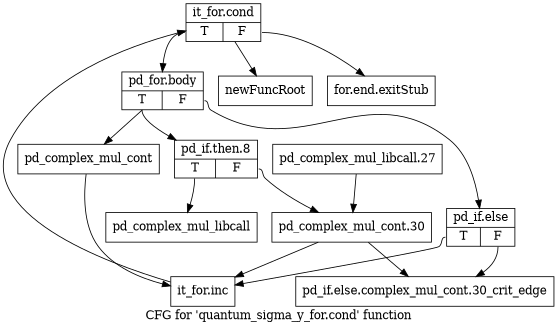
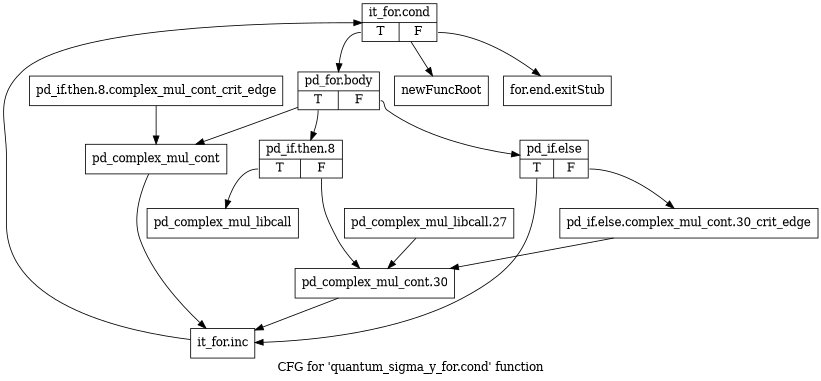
none -> (156, 91)
(381, 253) -> (536, 252)
